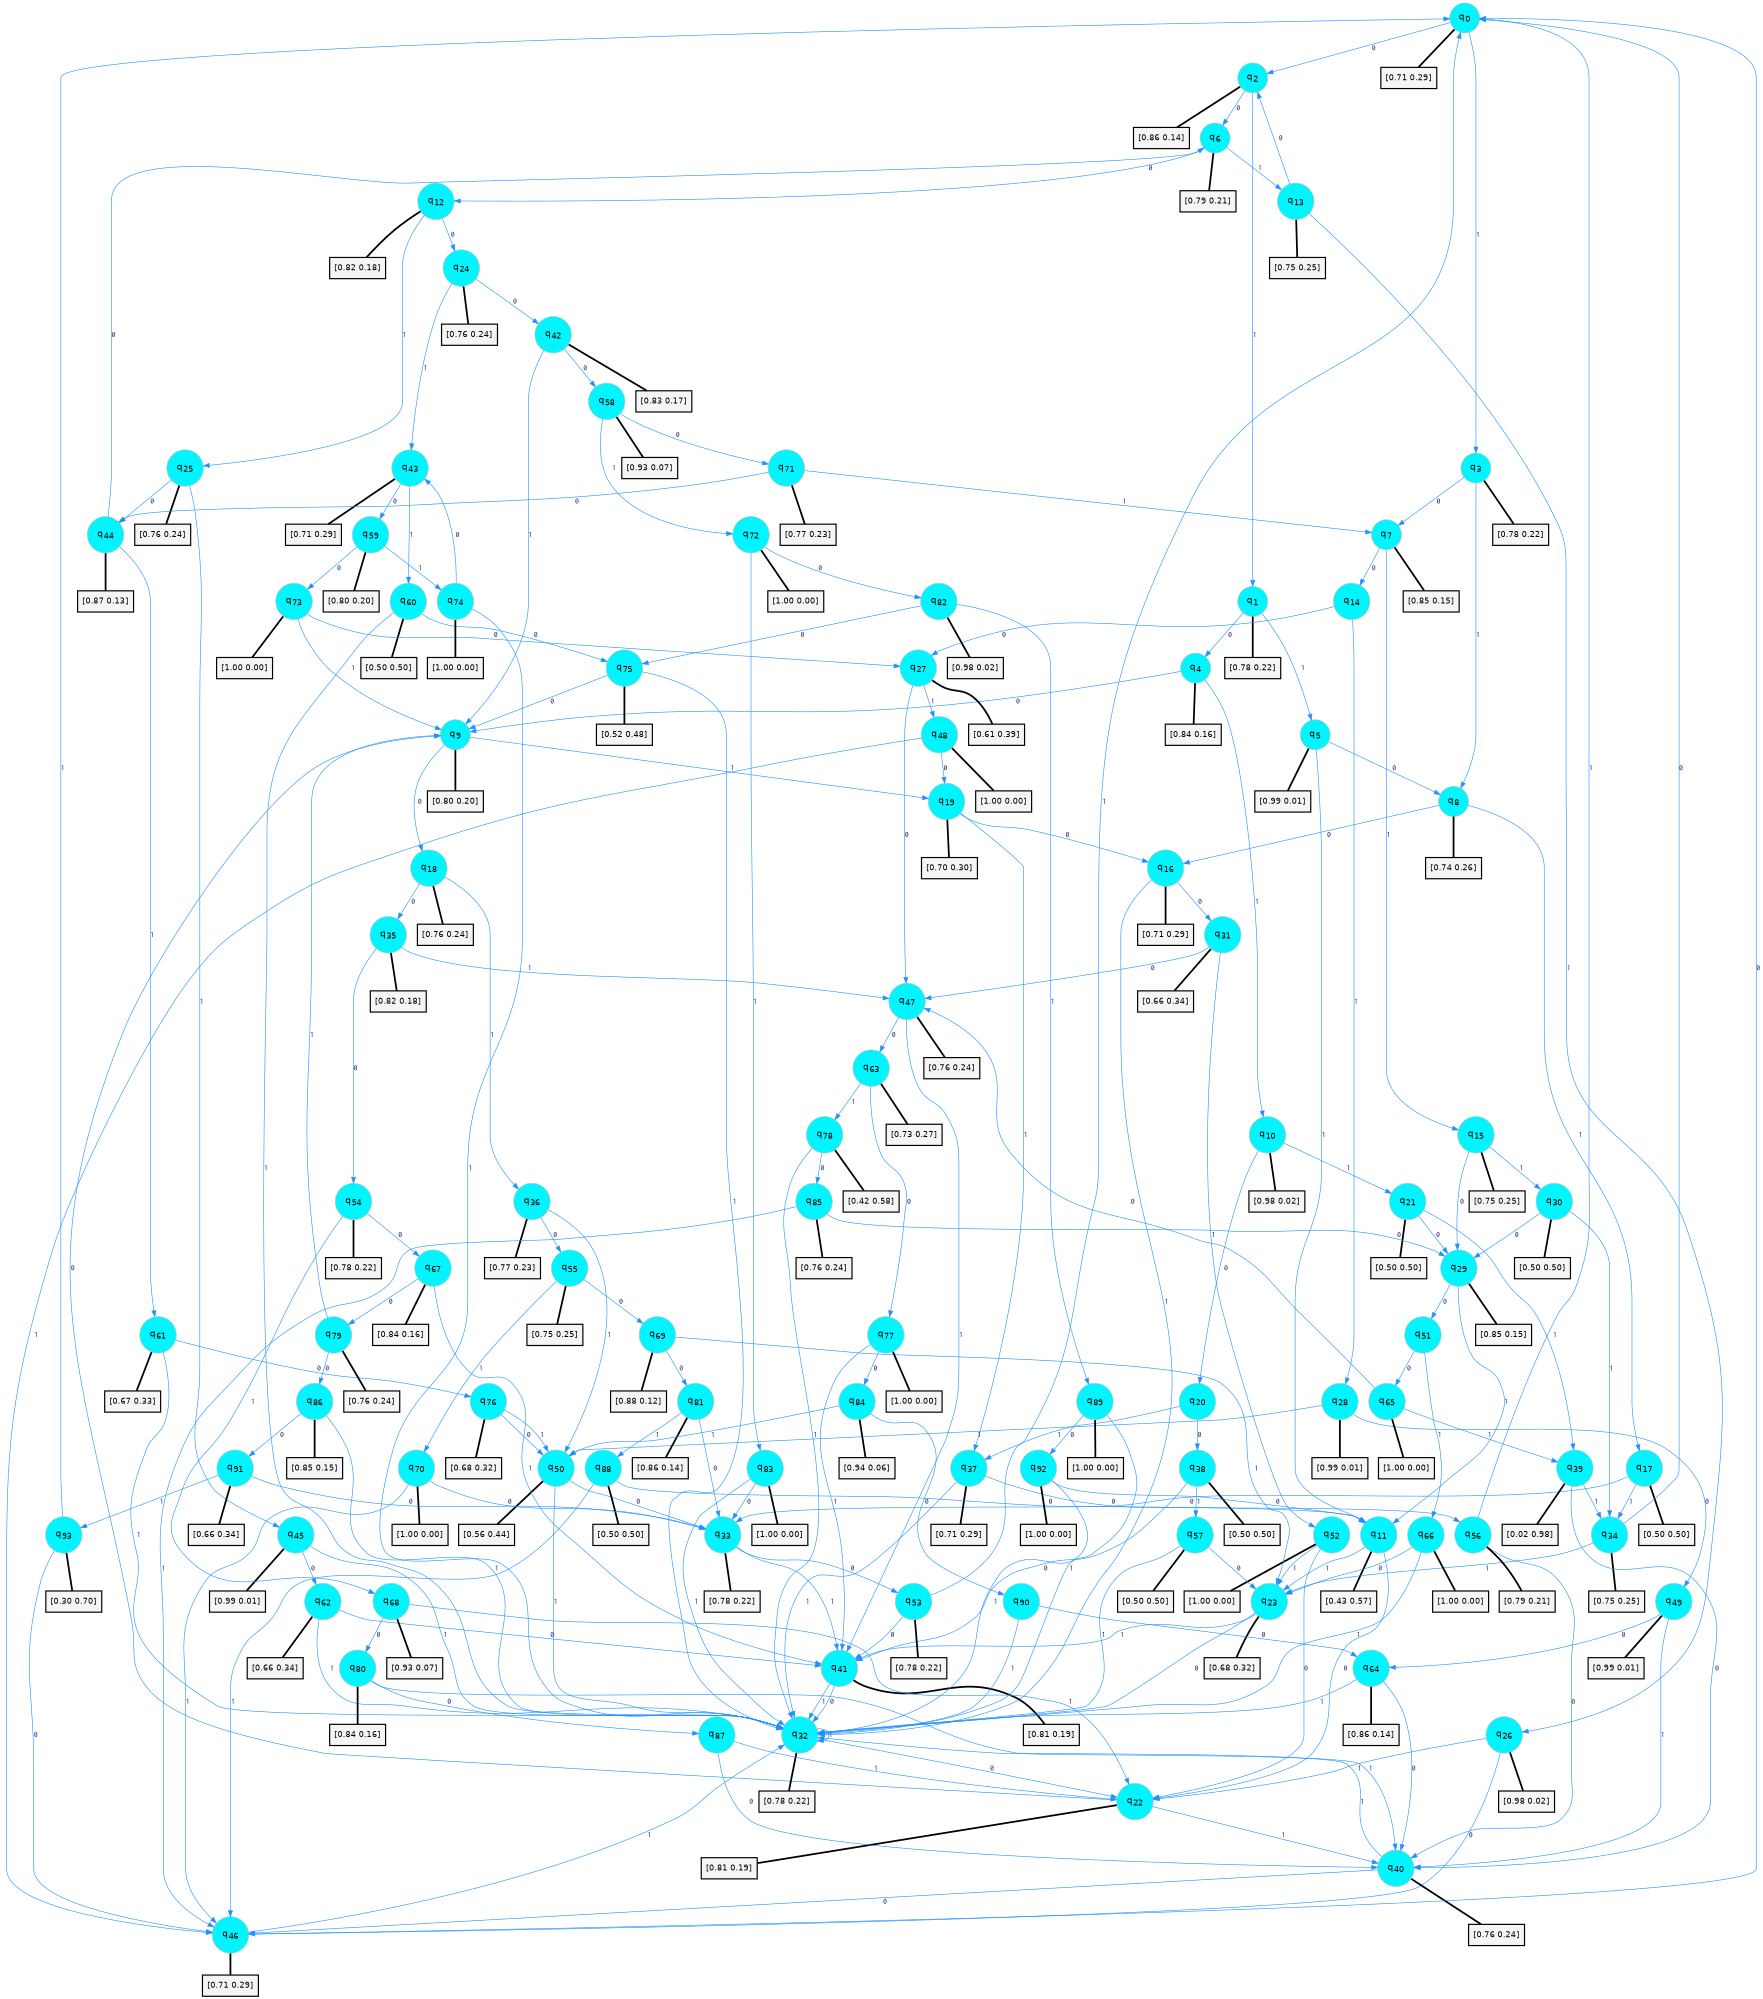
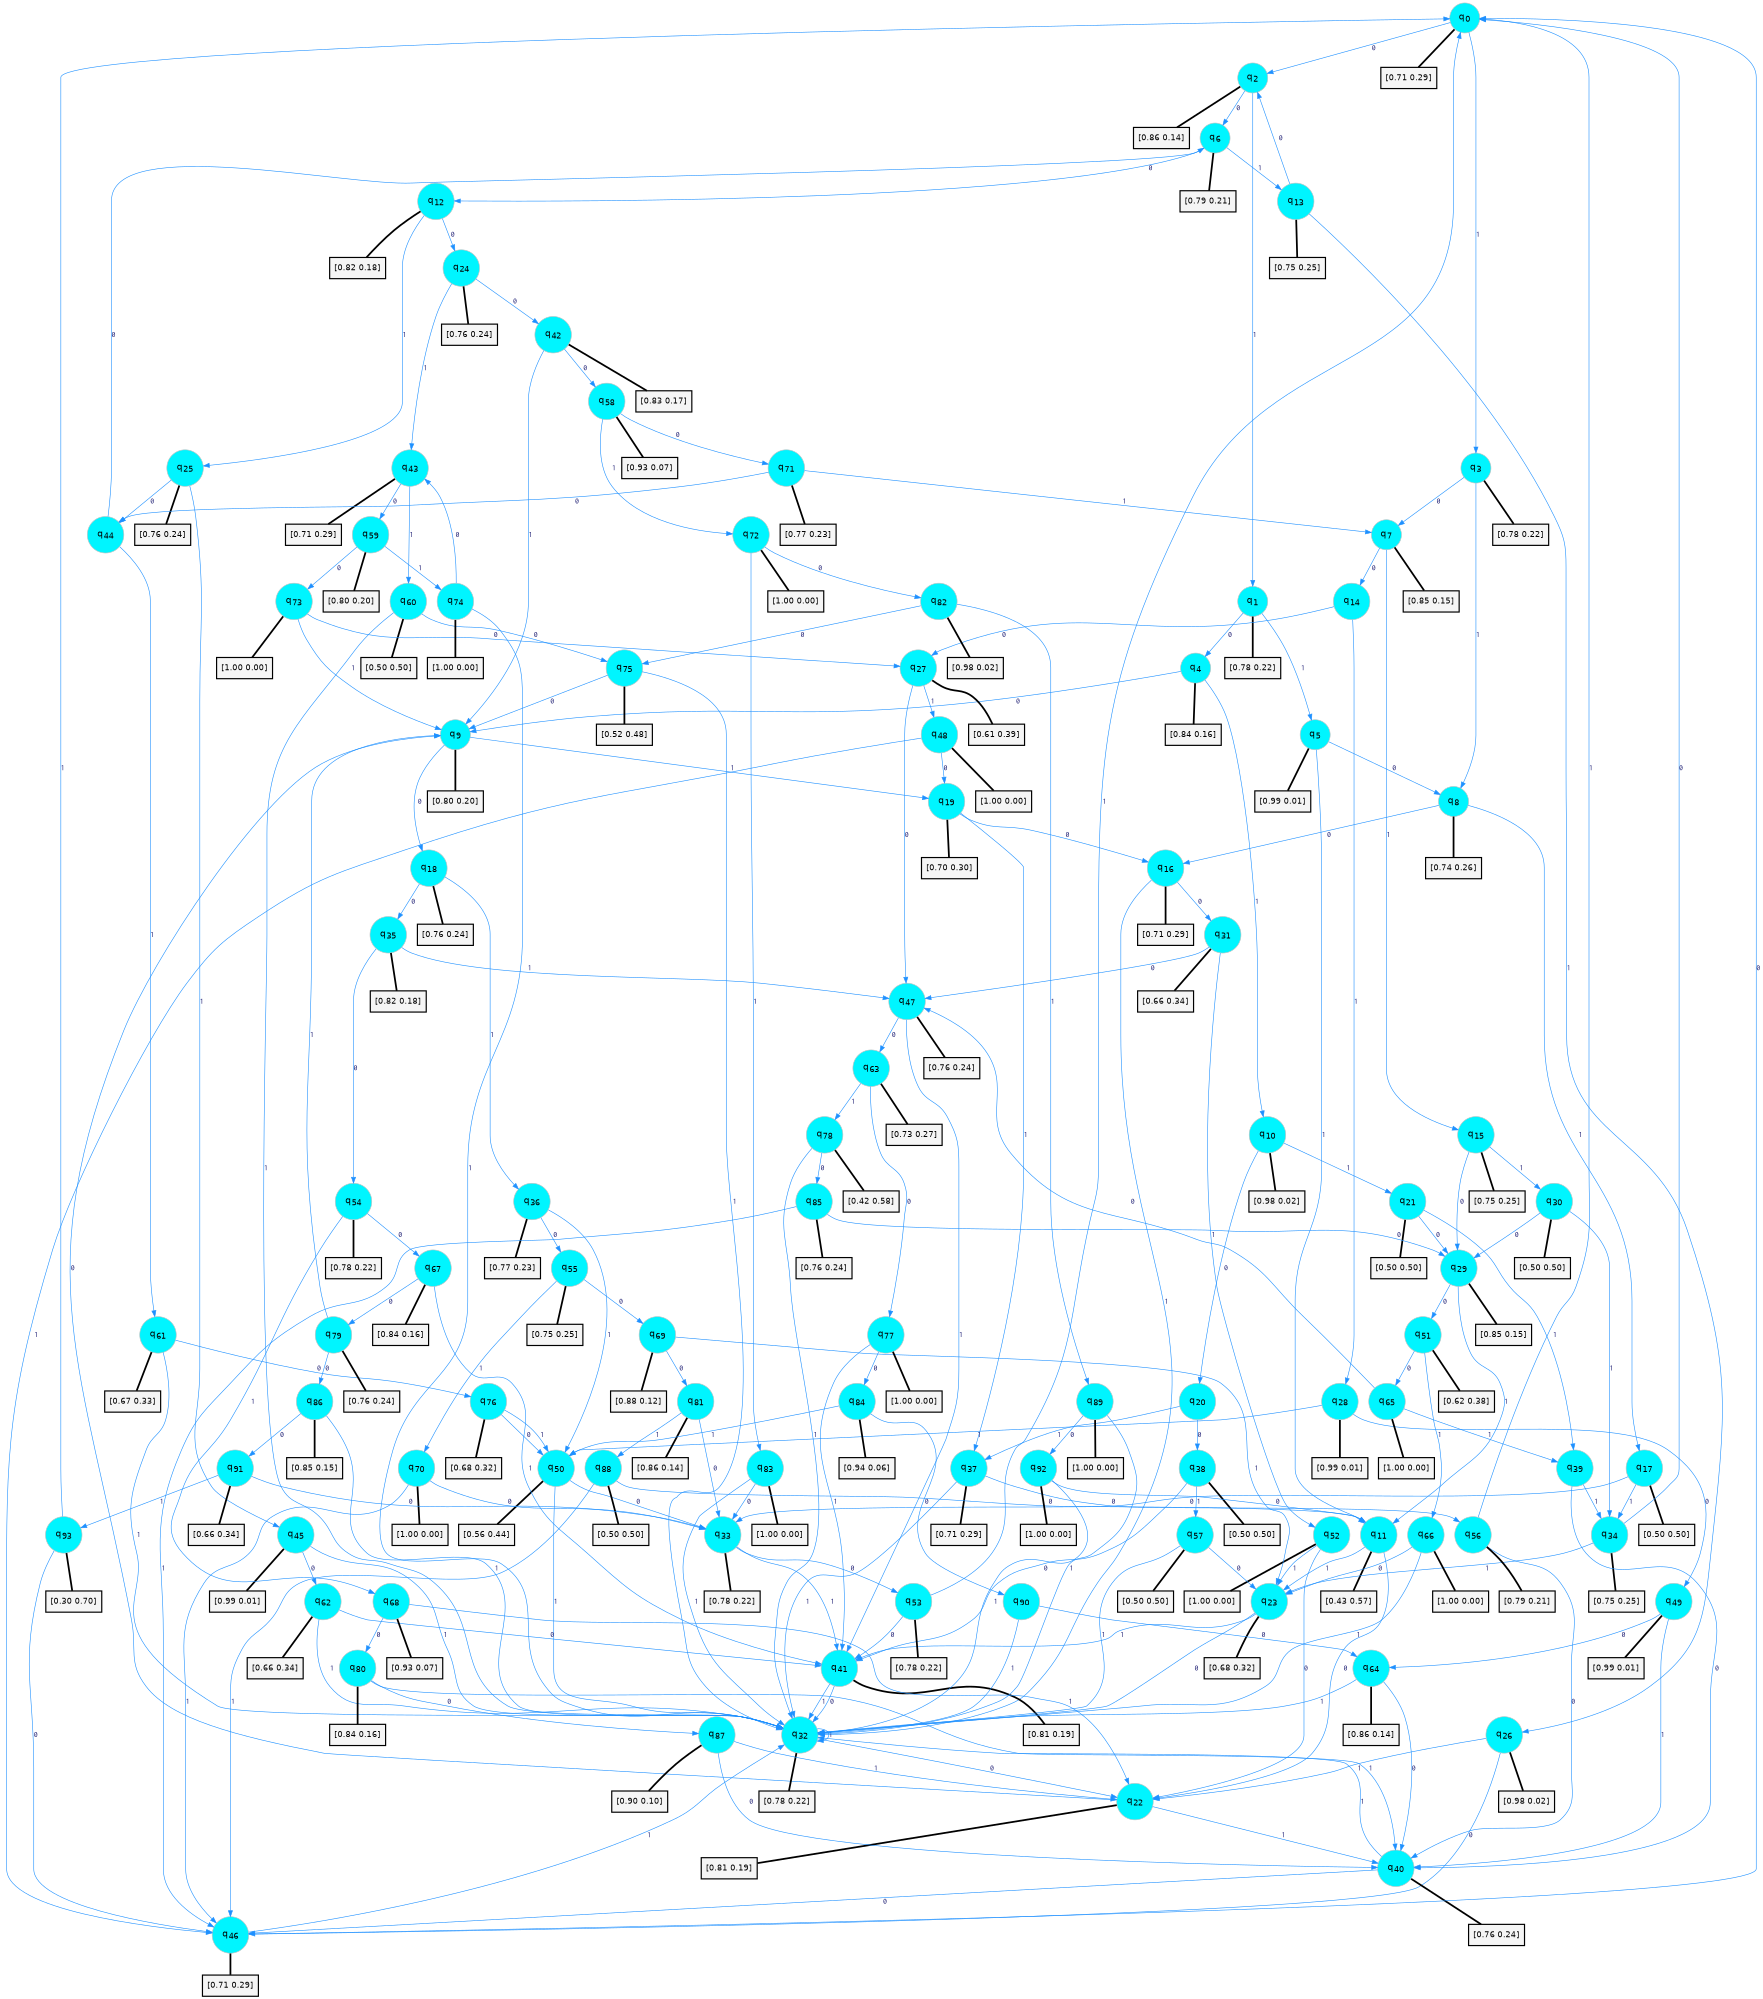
(106, 601) -> none
none -> (1467, 1402)
(1530, 1535) -> none
none -> (640, 1802)
